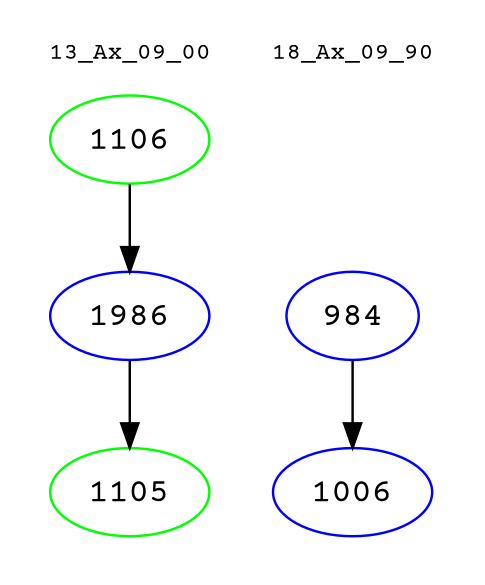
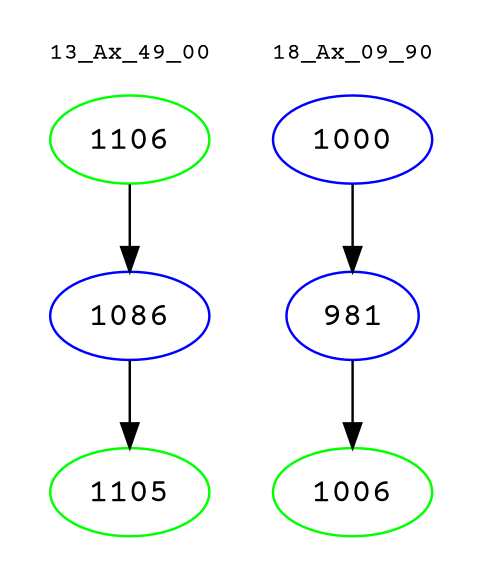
(131, 53) -> (131, 53)
none -> (353, 140)
(130, 316) -> (130, 316)
(353, 316) -> (353, 316)
(353, 492) -> (353, 492)
